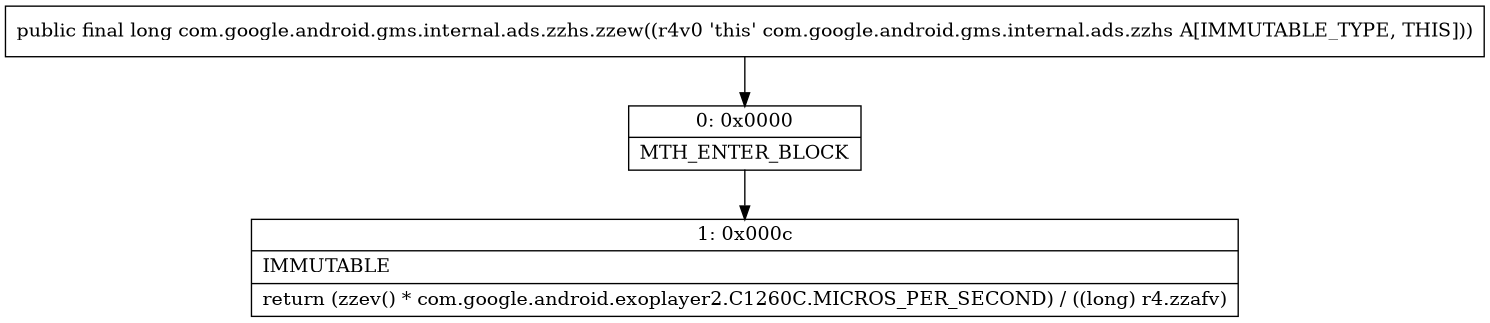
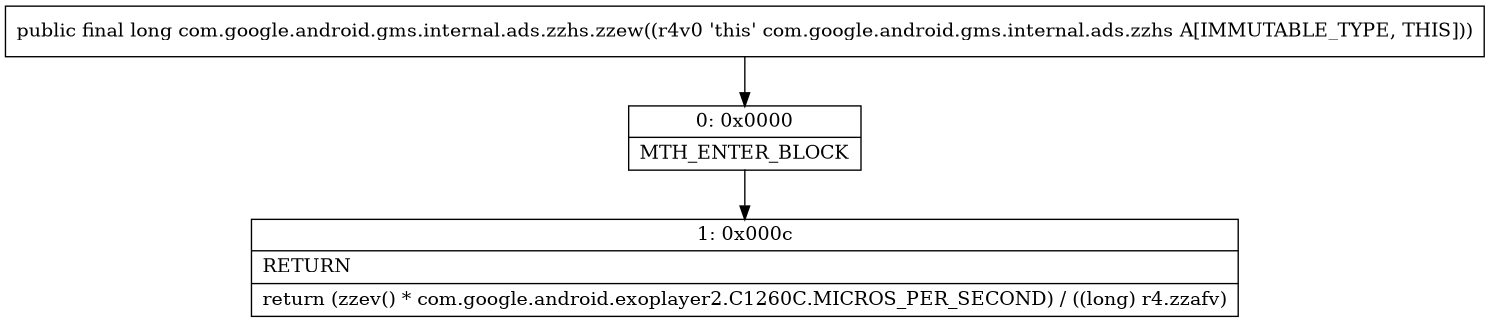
(327, 266) -> (307, 266)
